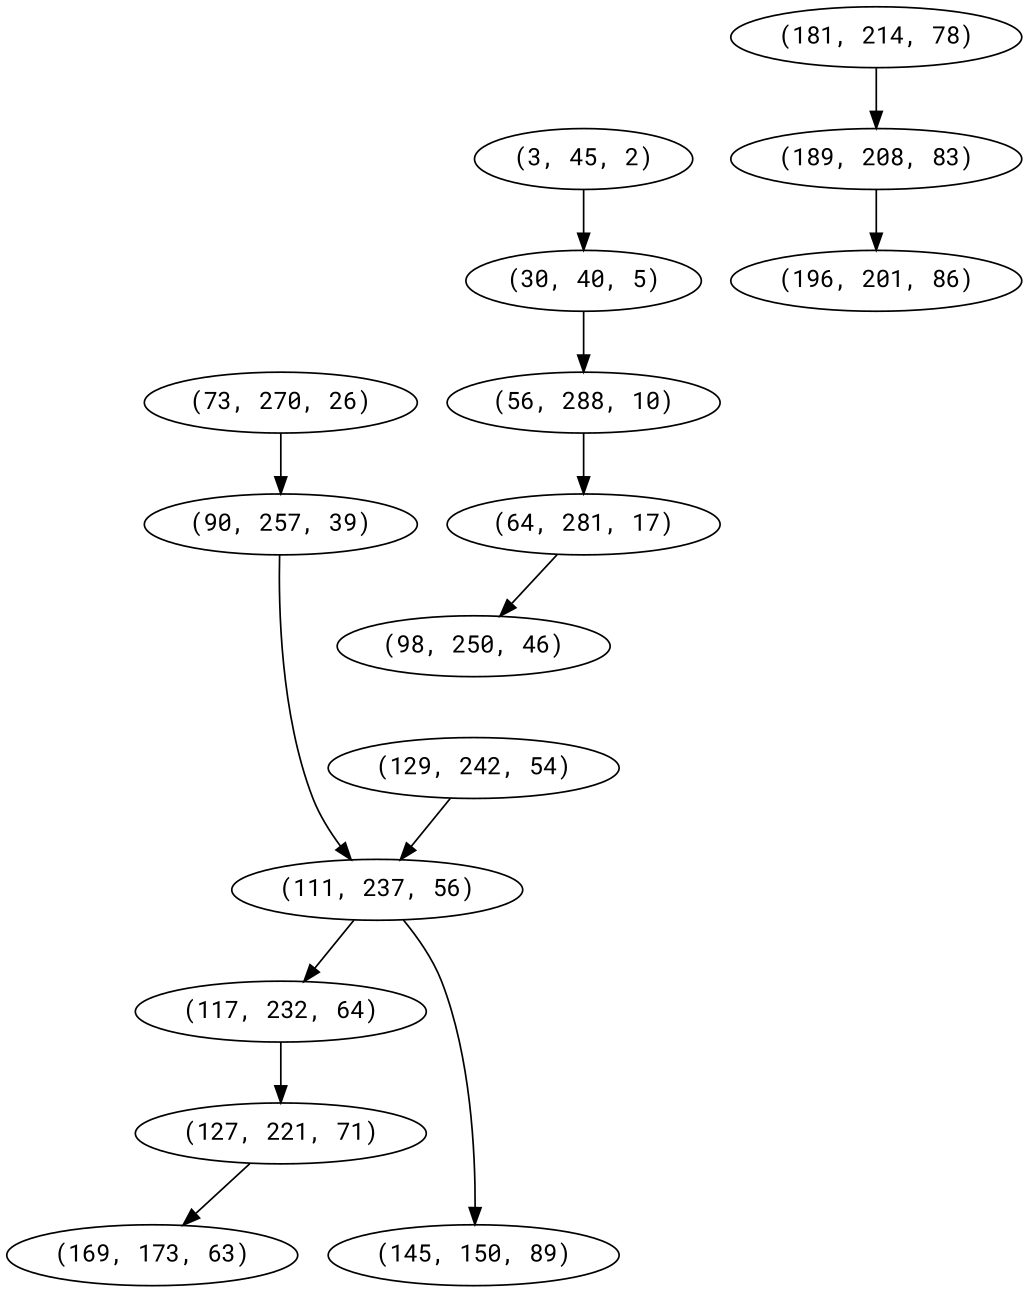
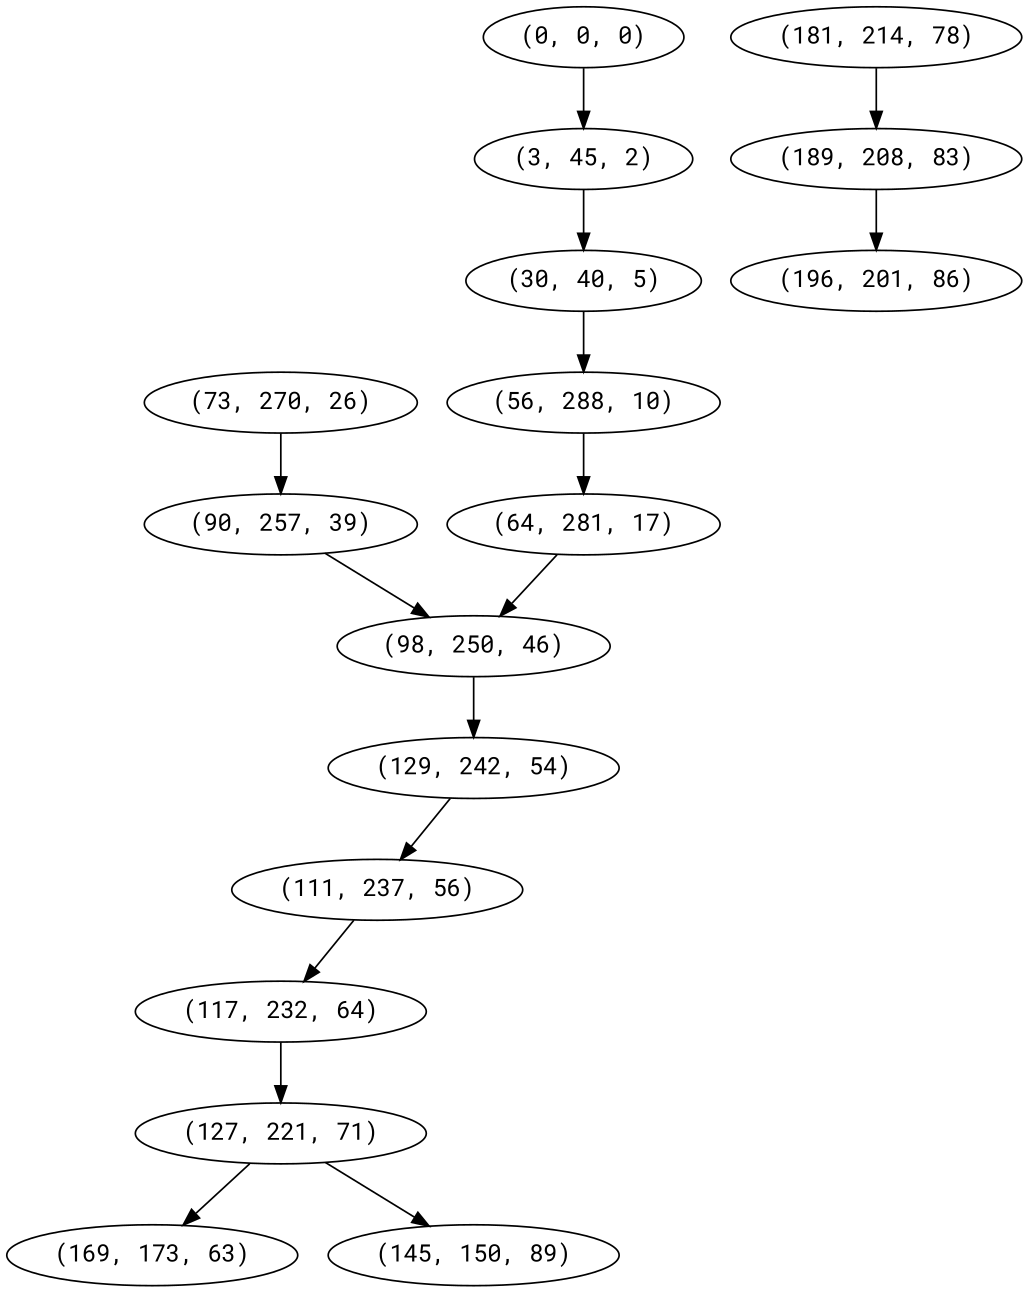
none -> (584, 37)
none -> (474, 699)
(289, 706) -> (370, 581)
(462, 1057) -> (370, 1190)
